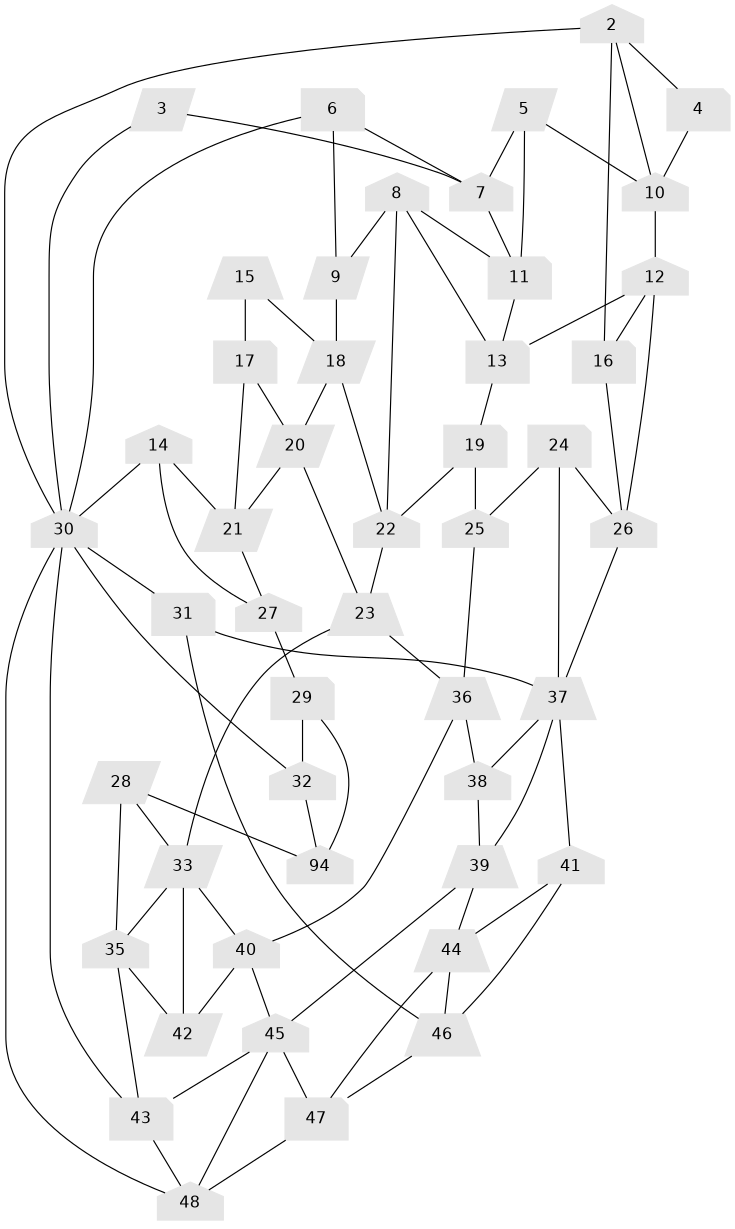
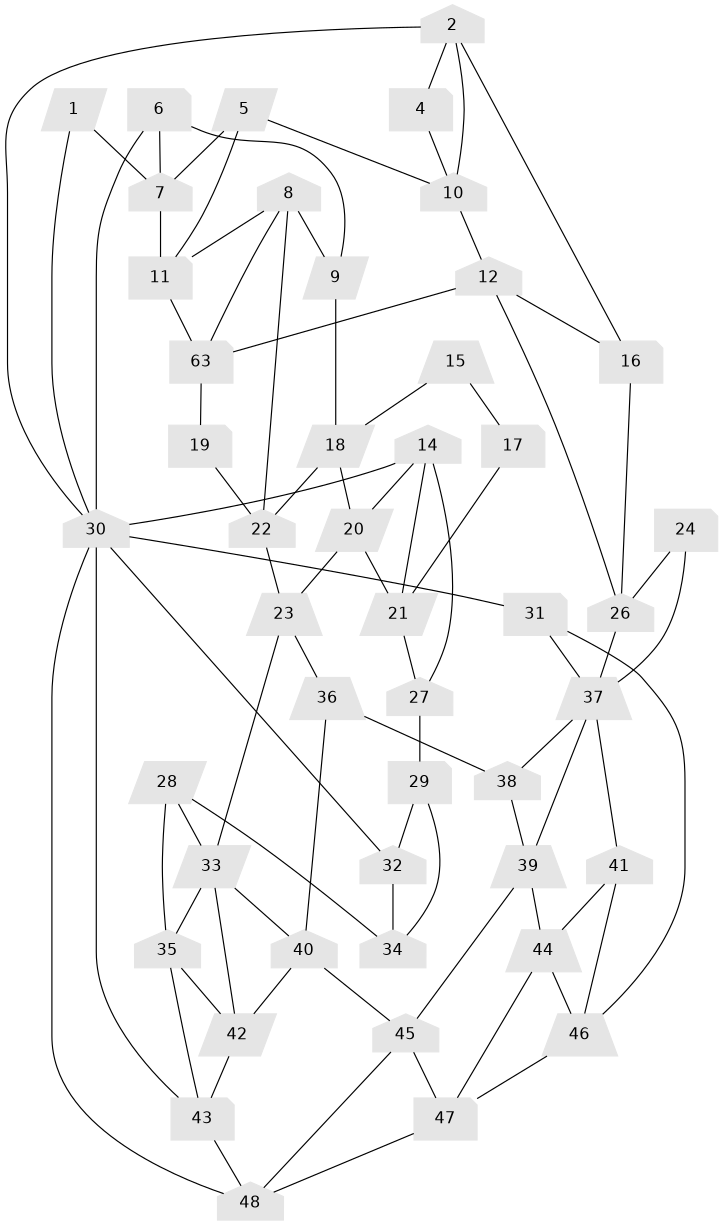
(162, 110) -> (74, 110)
(498, 362) -> (201, 362)
(270, 404) -> (393, 486)
(475, 530) -> none
(320, 867) -> (393, 951)
(211, 1075) -> (220, 1077)
